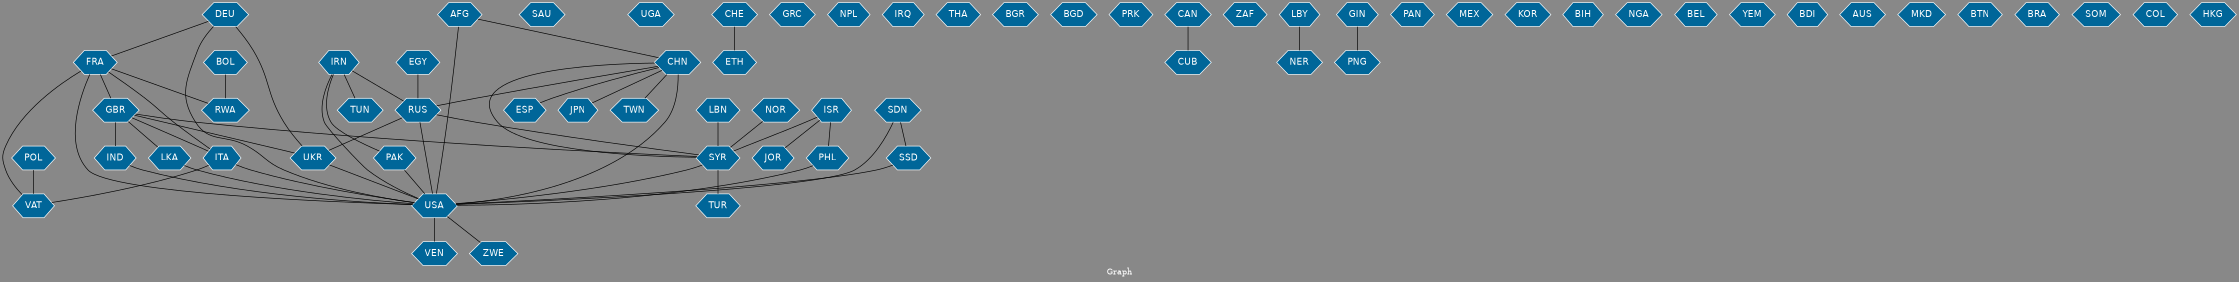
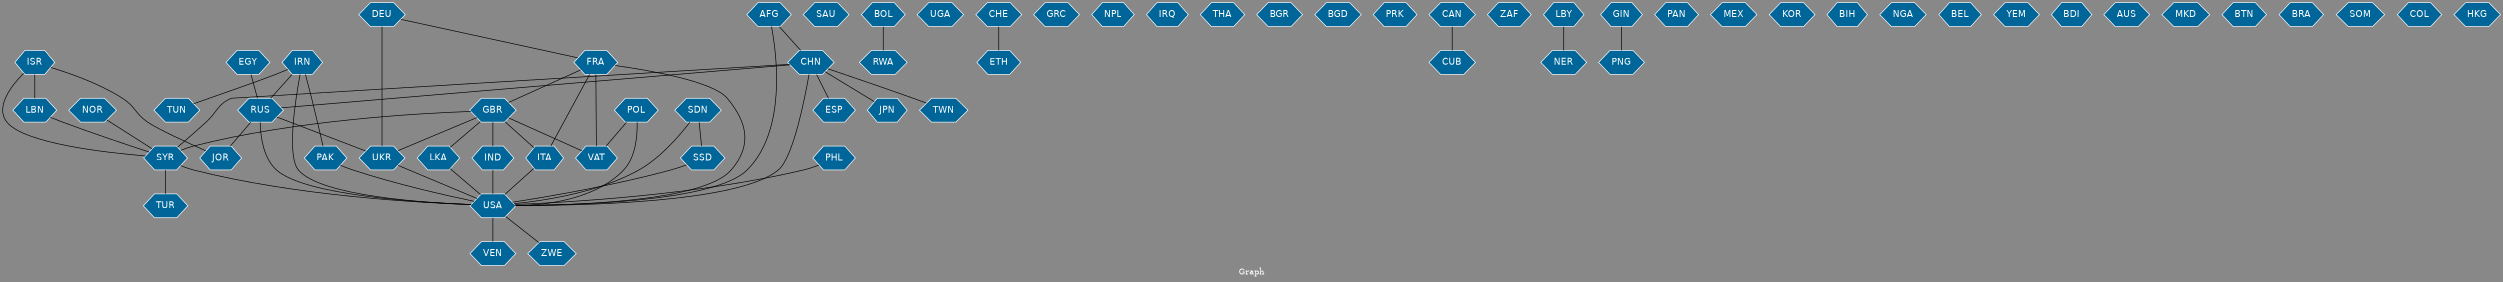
(160, 86) -> none
(830, 134) -> (35, 86)
(567, 137) -> (244, 131)
(254, 150) -> (618, 175)
(127, 188) -> (545, 134)
